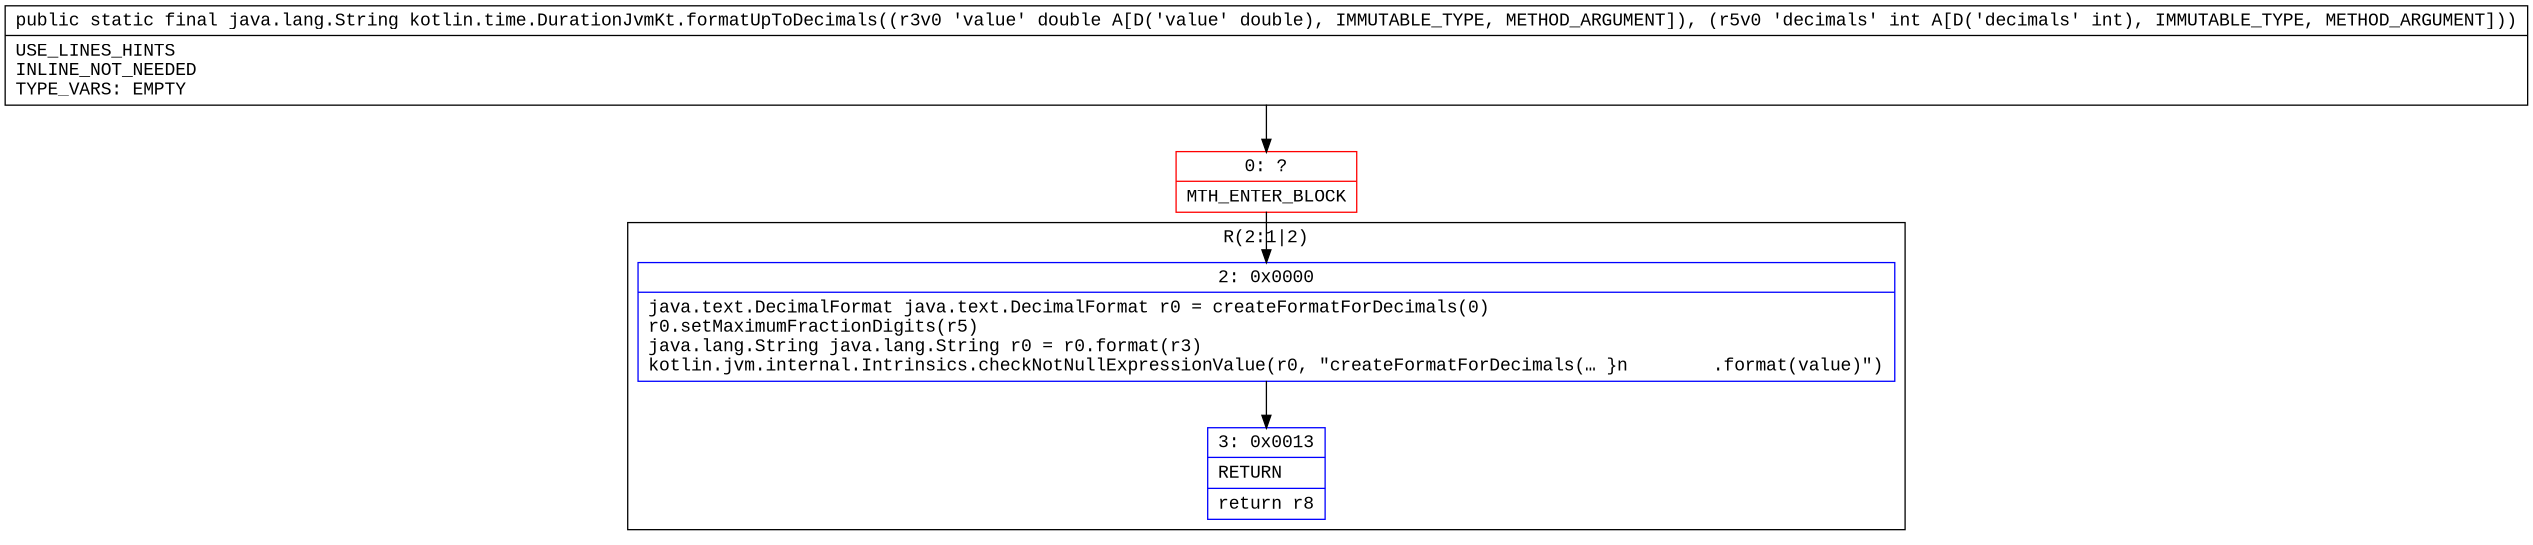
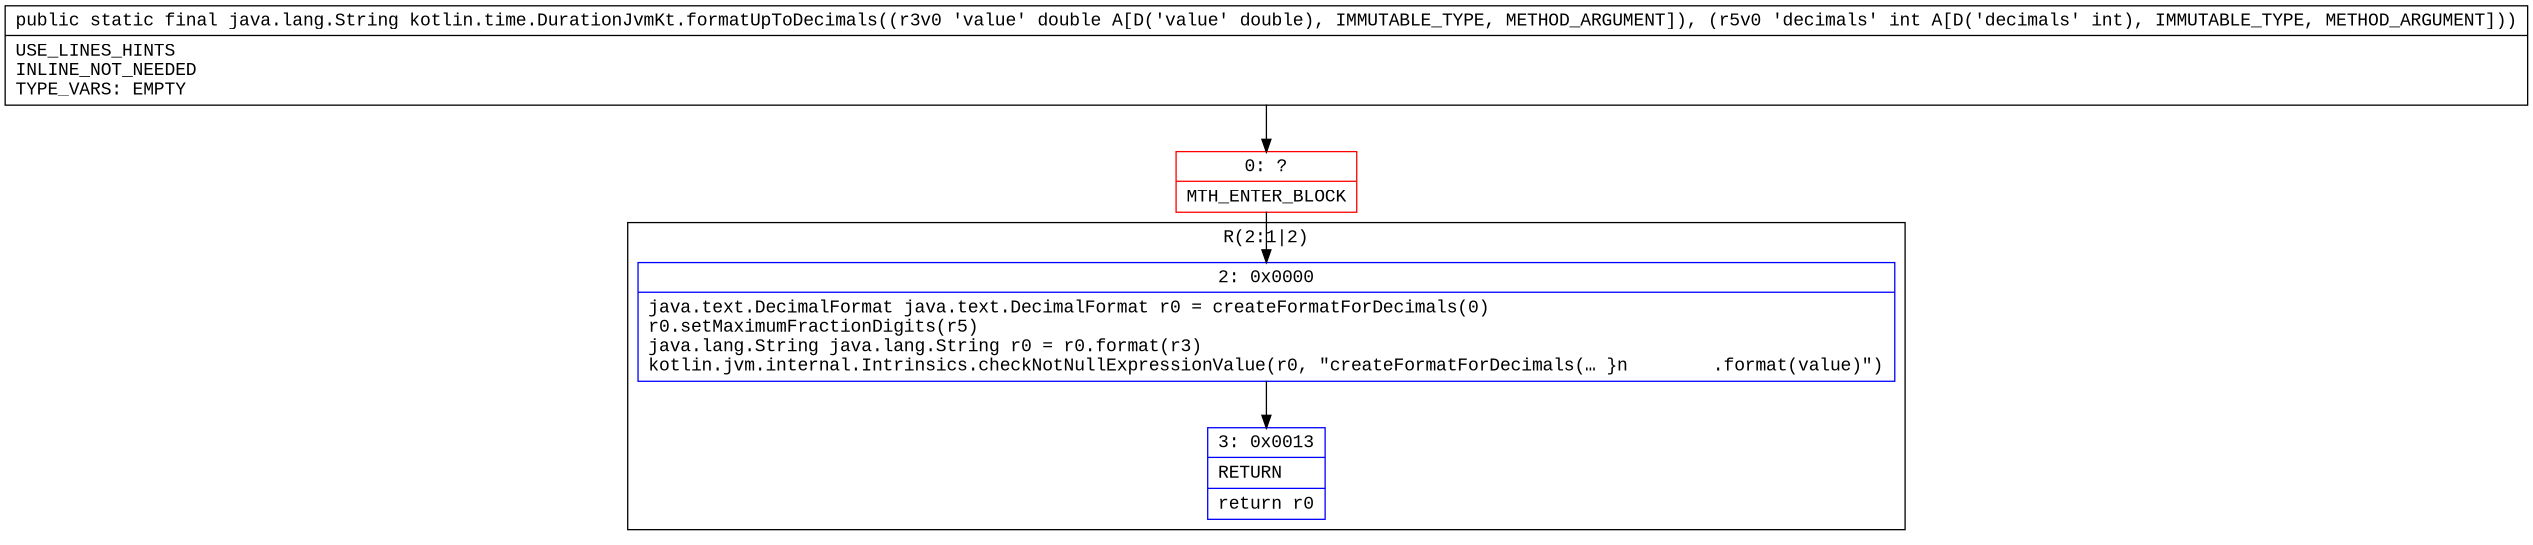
(1266, 503) -> (1266, 503)
